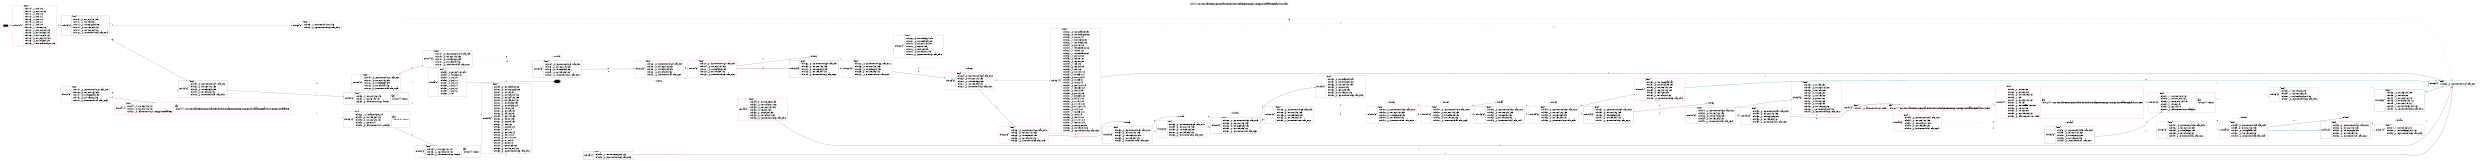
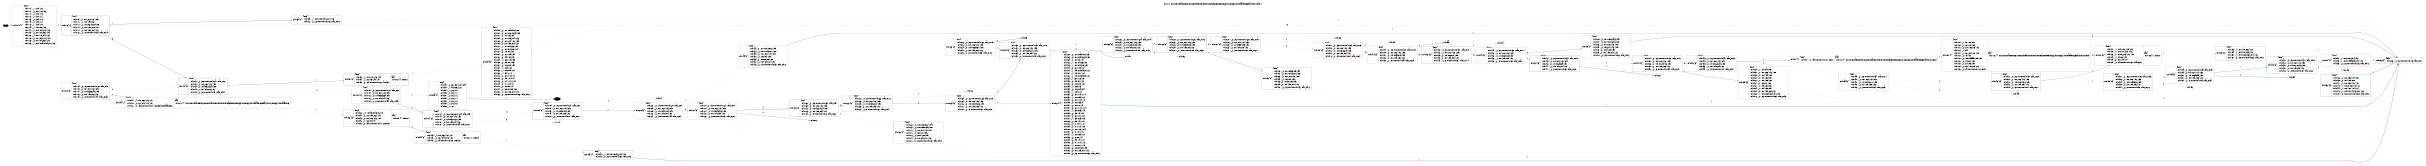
(996, 108) -> (1009, 79)
